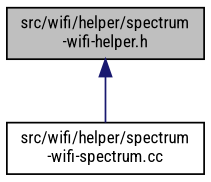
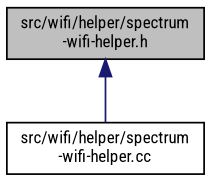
(105, 148) -> (105, 148)
